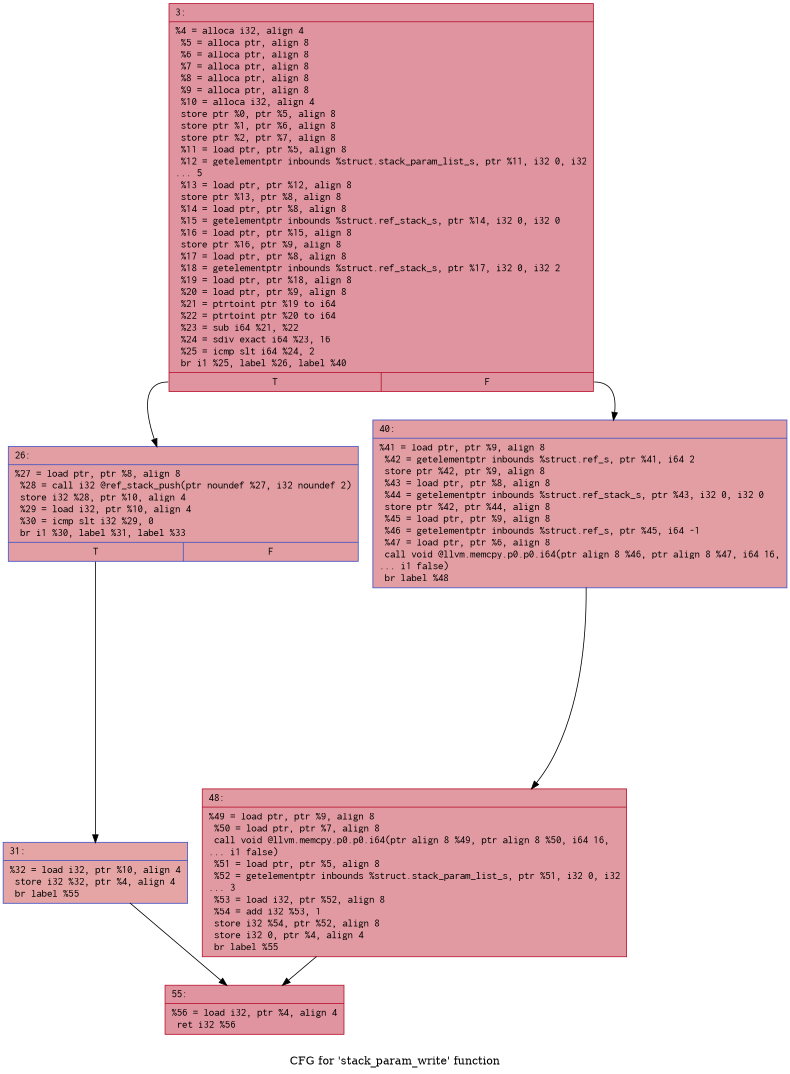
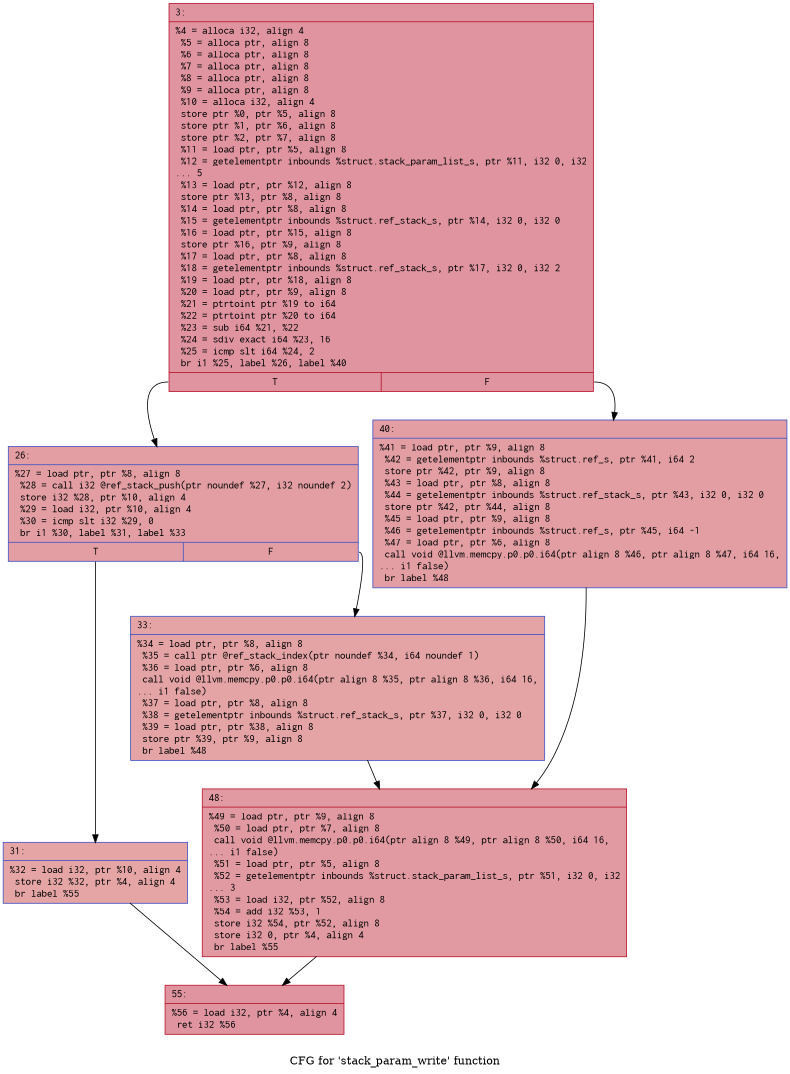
none -> (338, 688)
